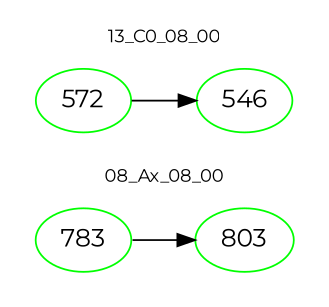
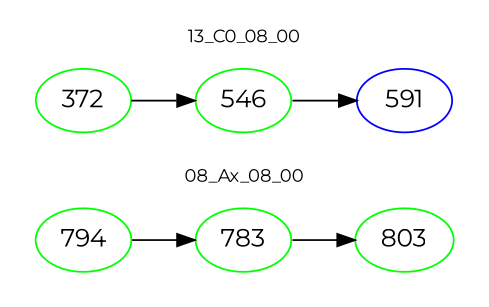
(83, 101) -> (83, 101)
none -> (404, 101)
none -> (83, 240)
